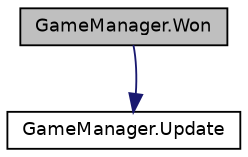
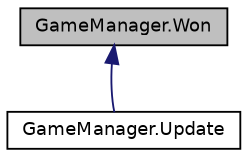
(136, 69) -> (112, 88)
